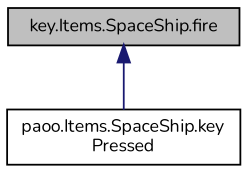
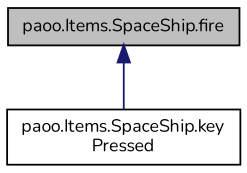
(124, 27) -> (124, 27)
